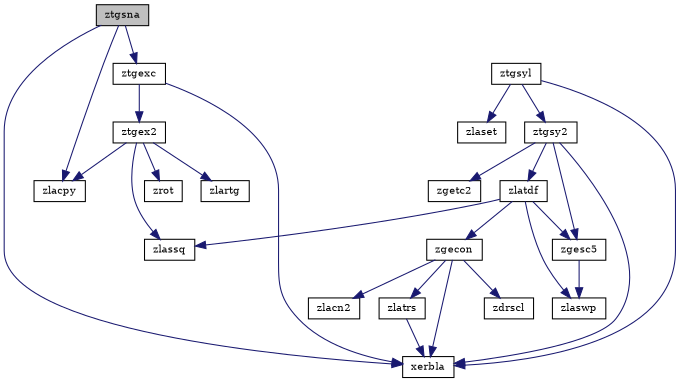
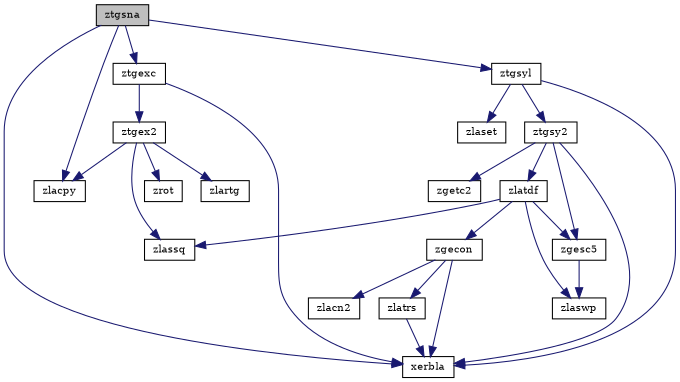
none -> (315, 44)
(509, 308) -> none
